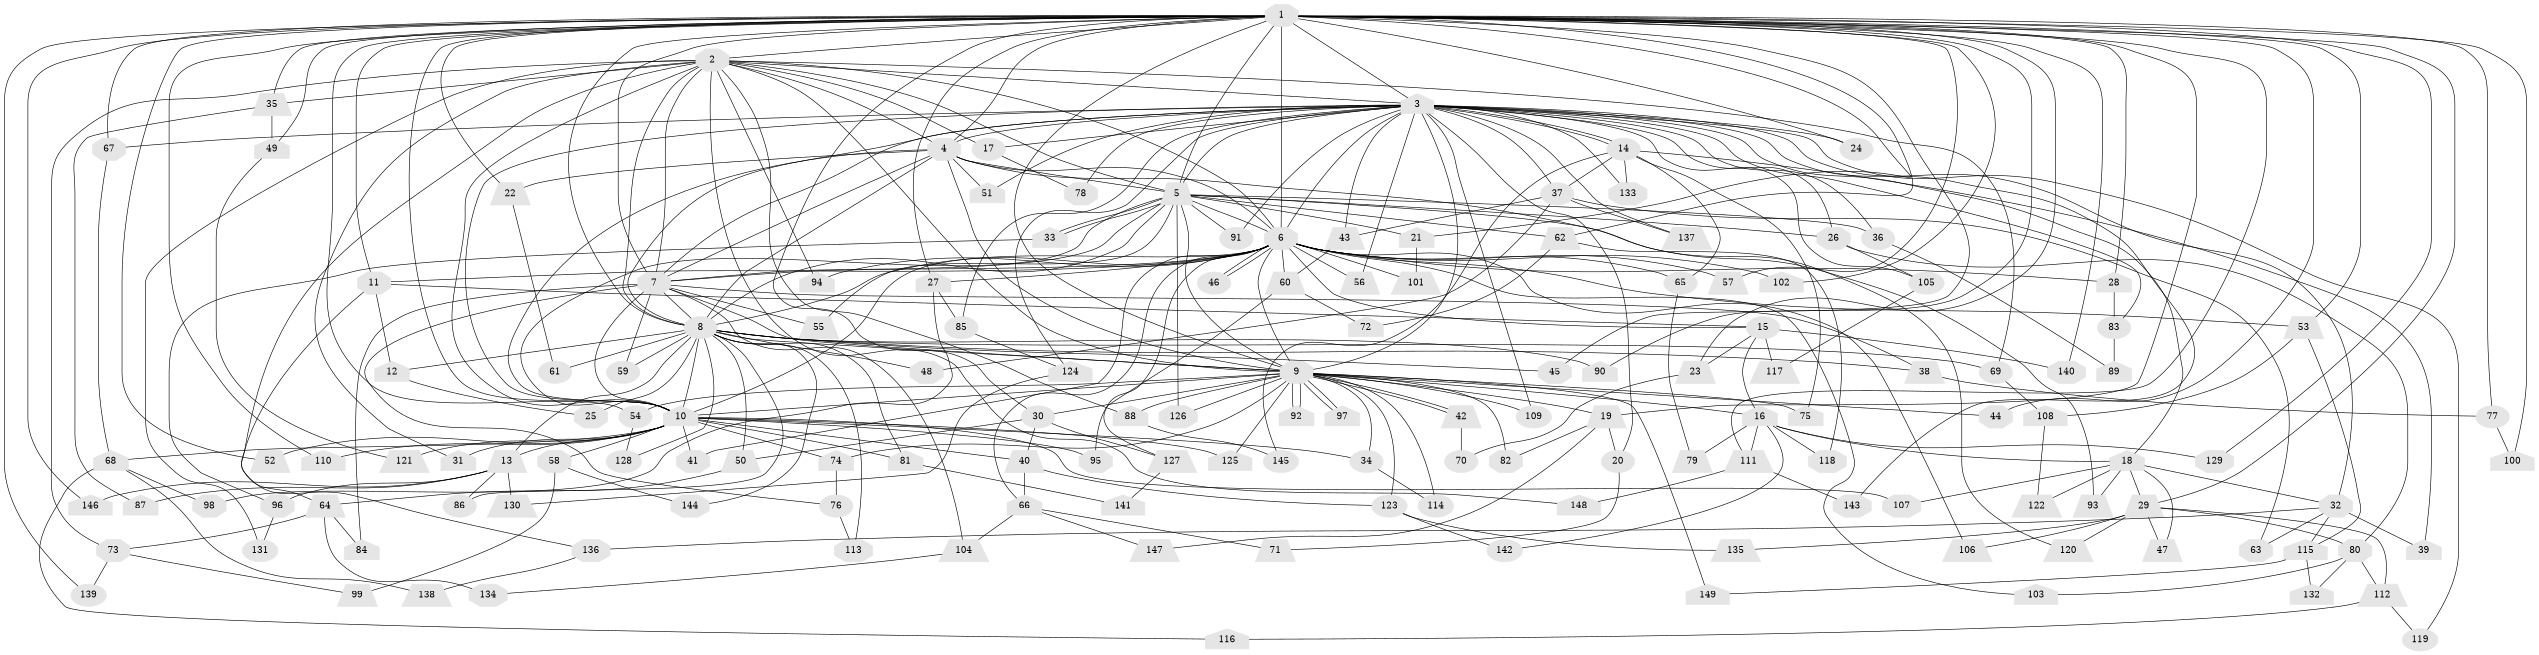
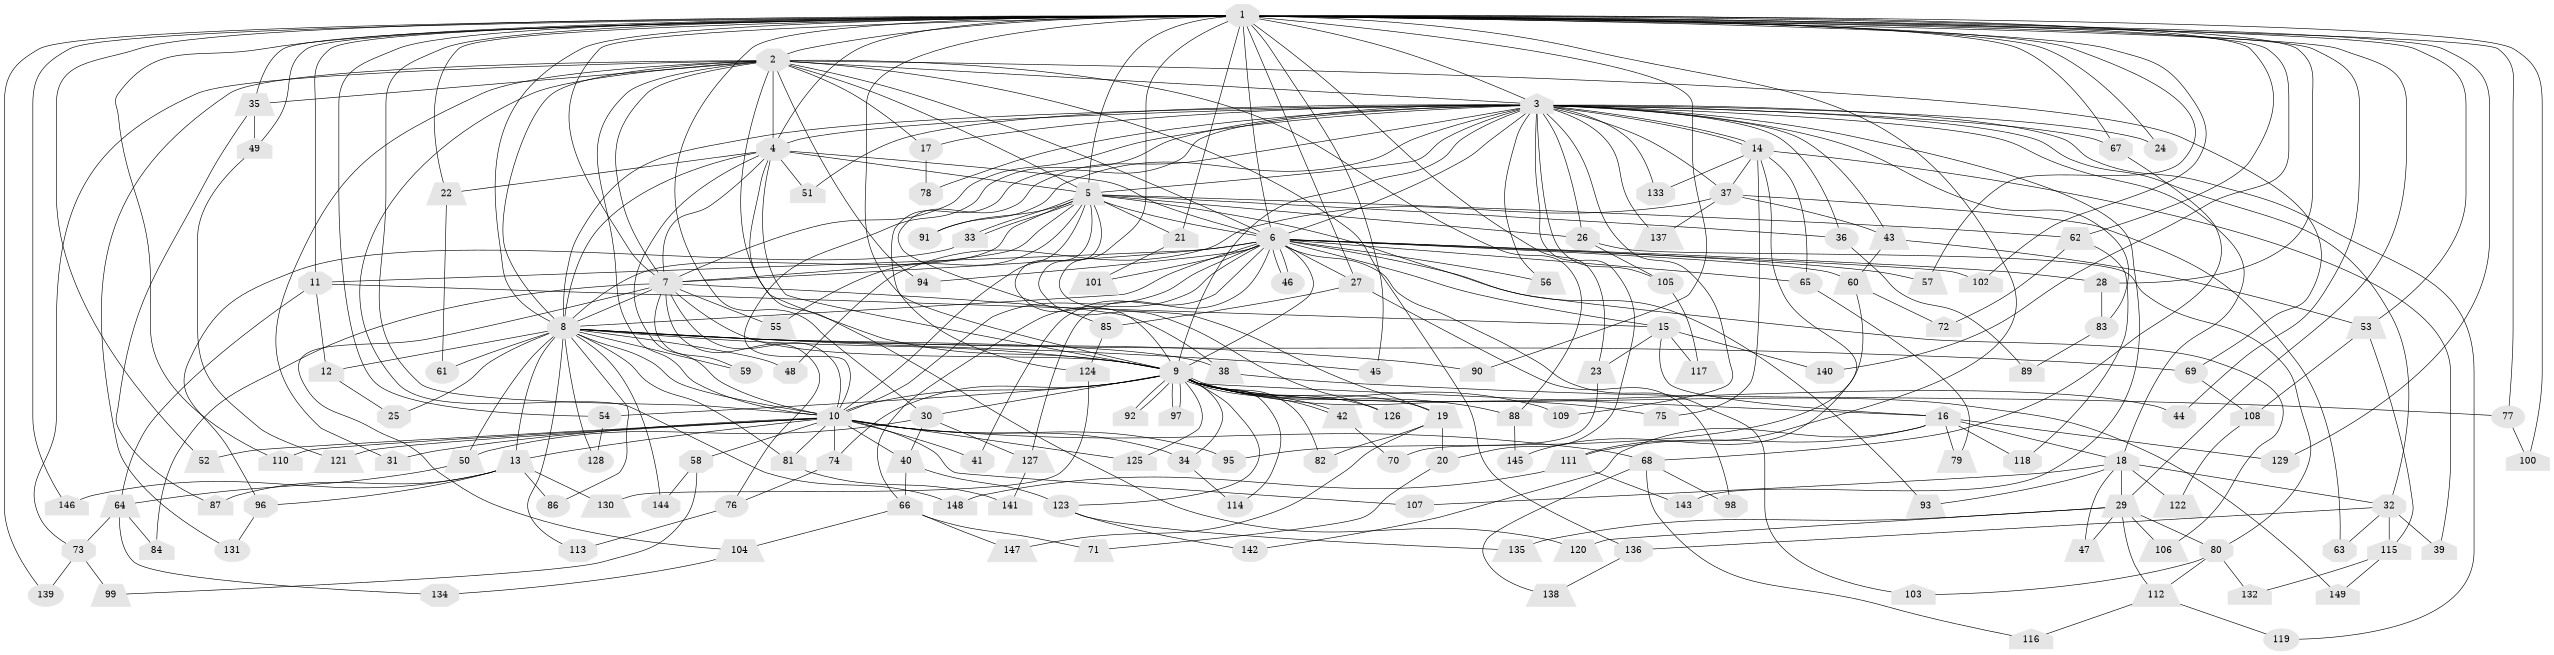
(1790, 306) -> (2143, 271)
